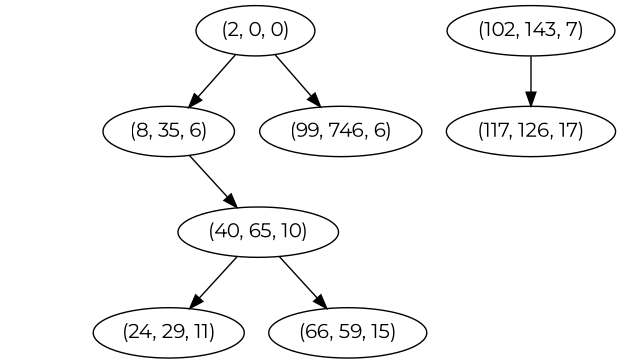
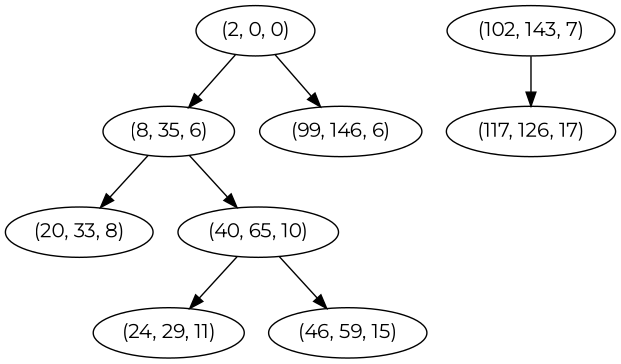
(341, 131) -> (341, 131)
none -> (79, 232)
(348, 333) -> (348, 333)
